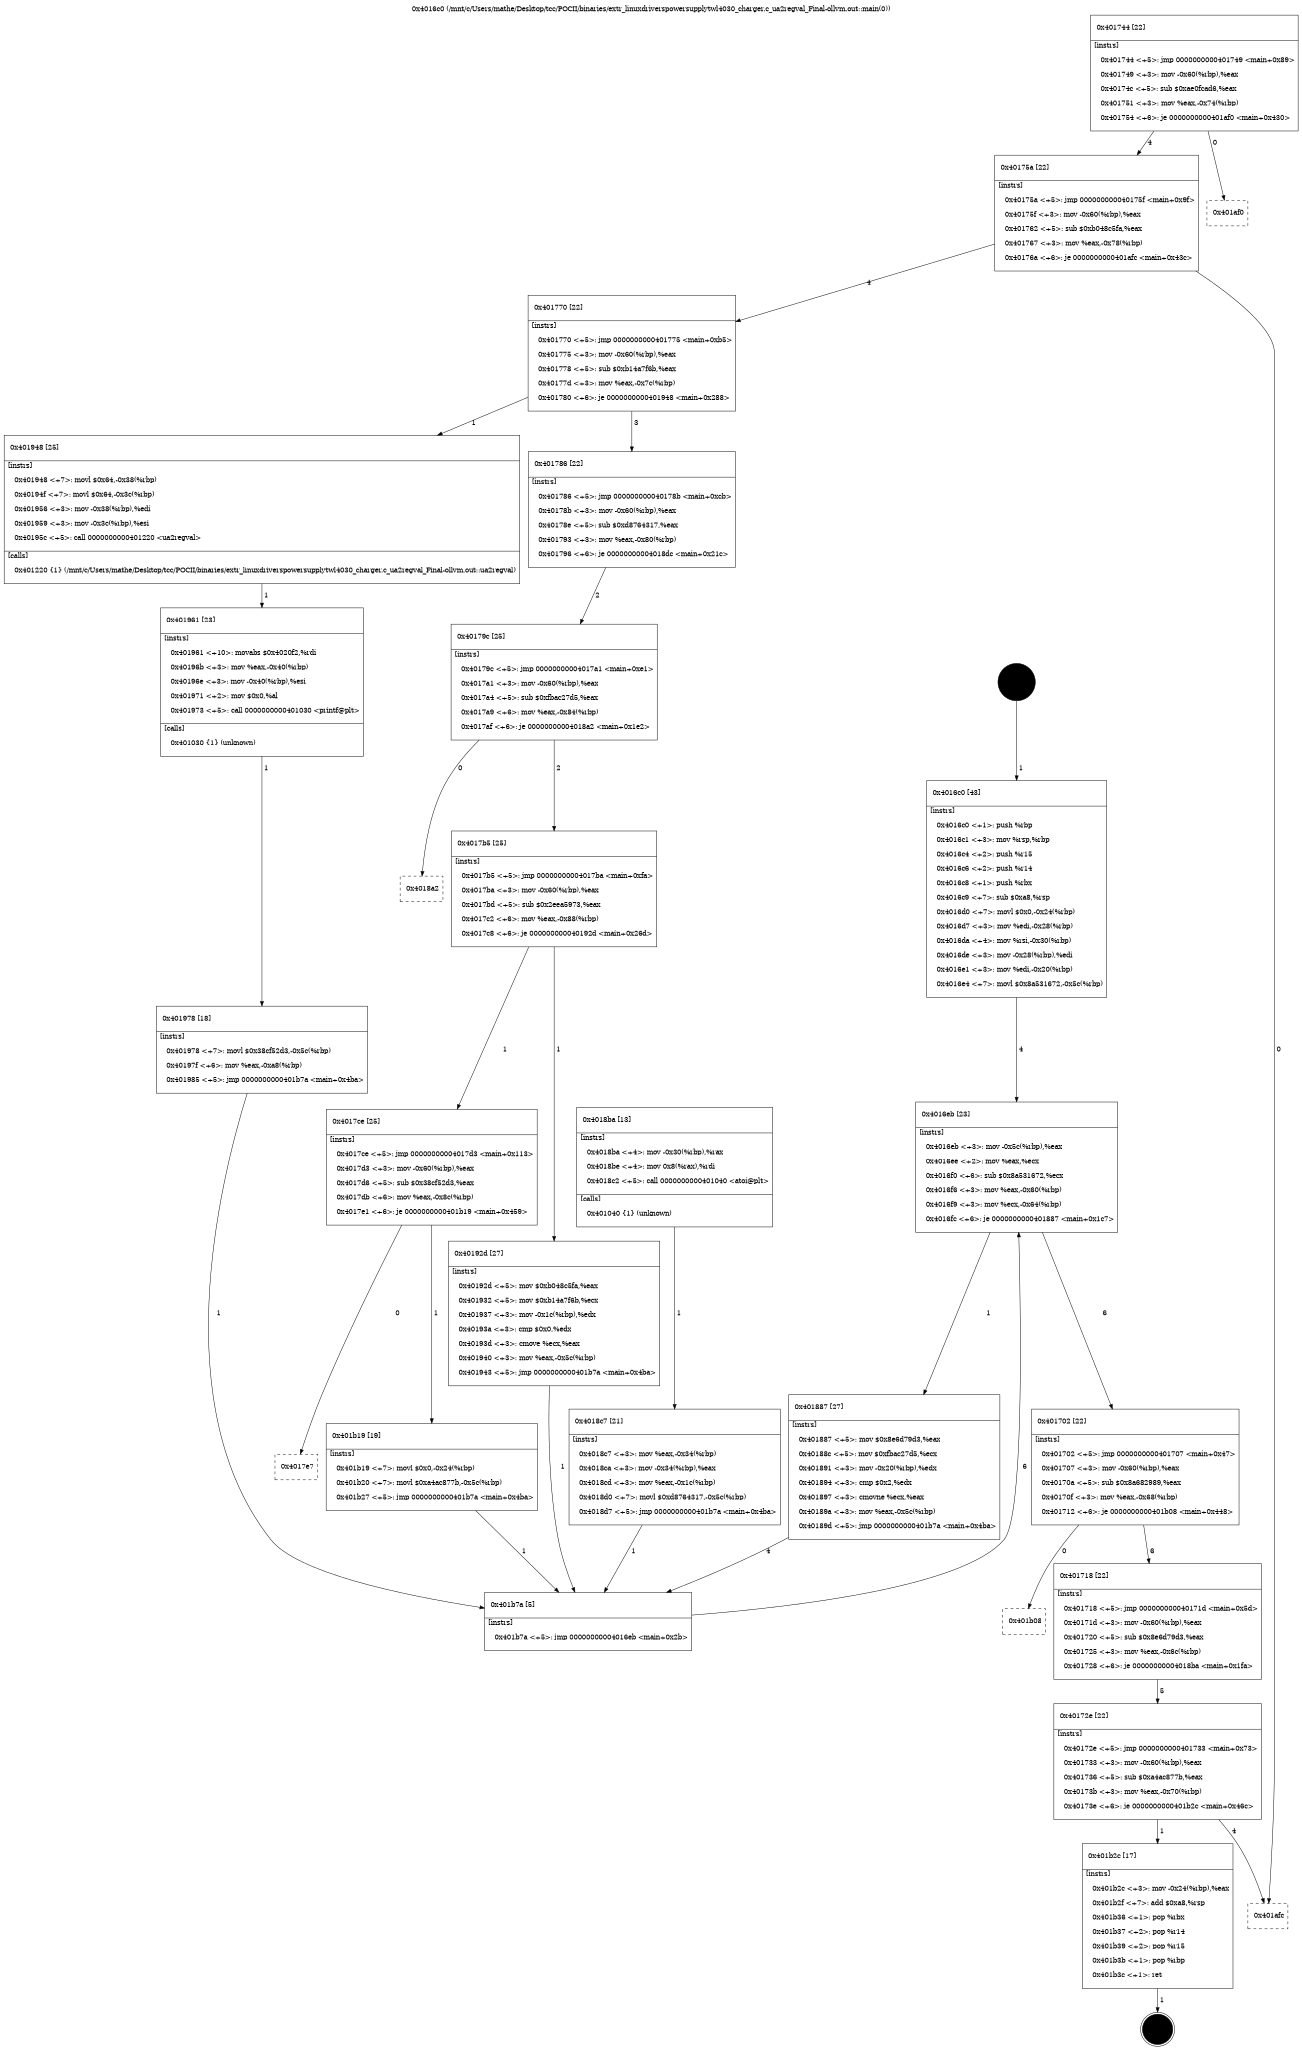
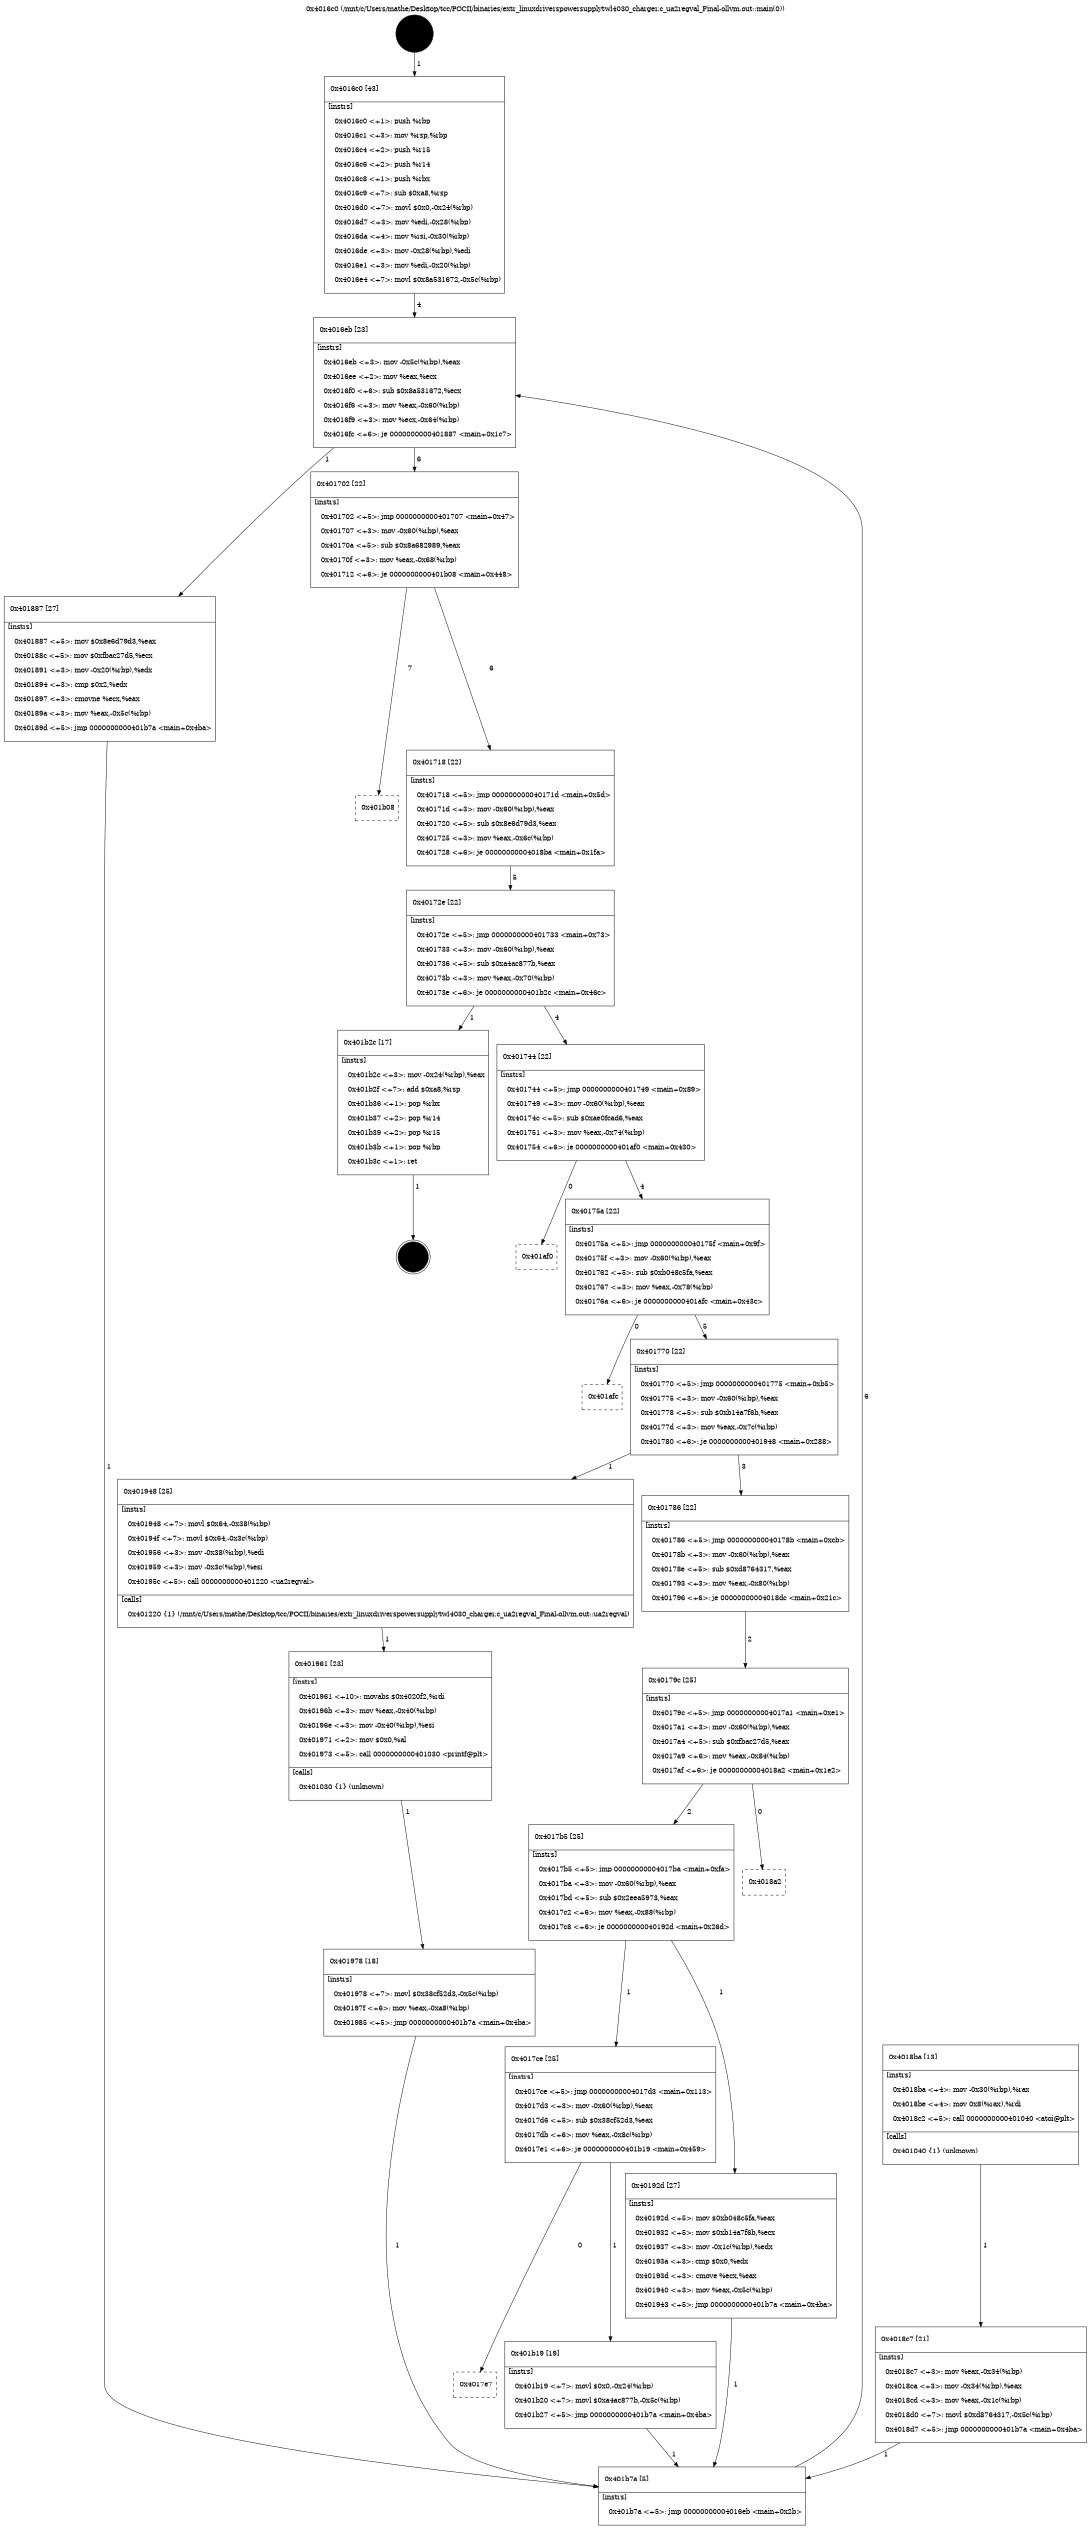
(868, 283) -> (704, 1327)
(767, 1551) -> (108, 1467)
(1063, 1551) -> (409, 669)
(1245, 1857) -> (554, 1023)
